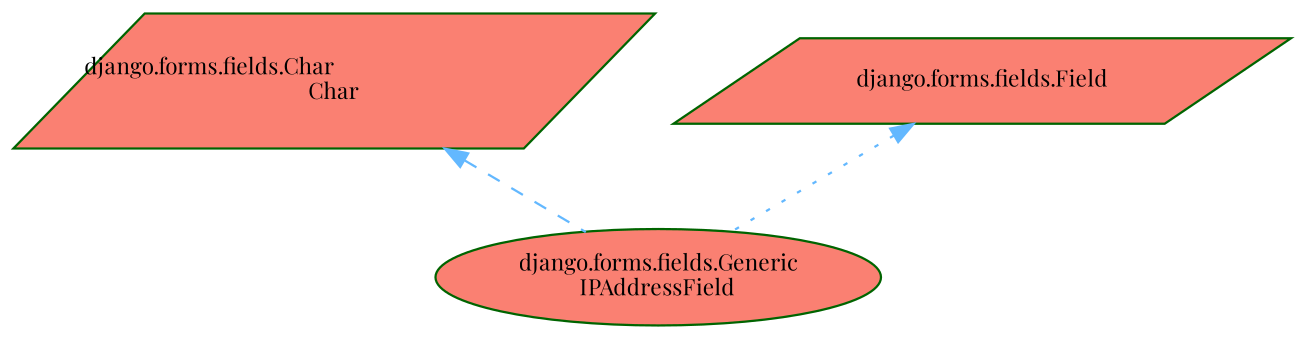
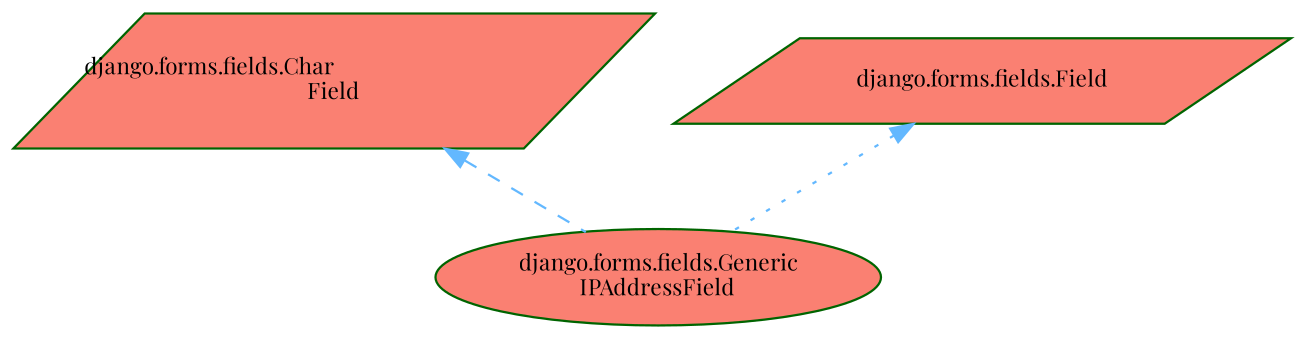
(334, 81) -> (334, 81)
